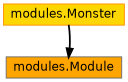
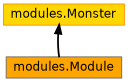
(70, 37) -> (58, 46)
